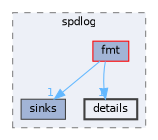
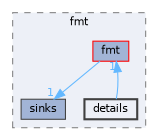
(79, 23) -> (79, 23)
(104, 75) -> (118, 86)
